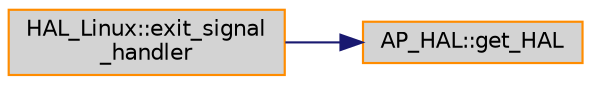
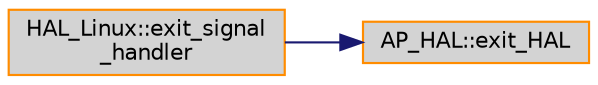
(473, 42) -> (476, 42)
